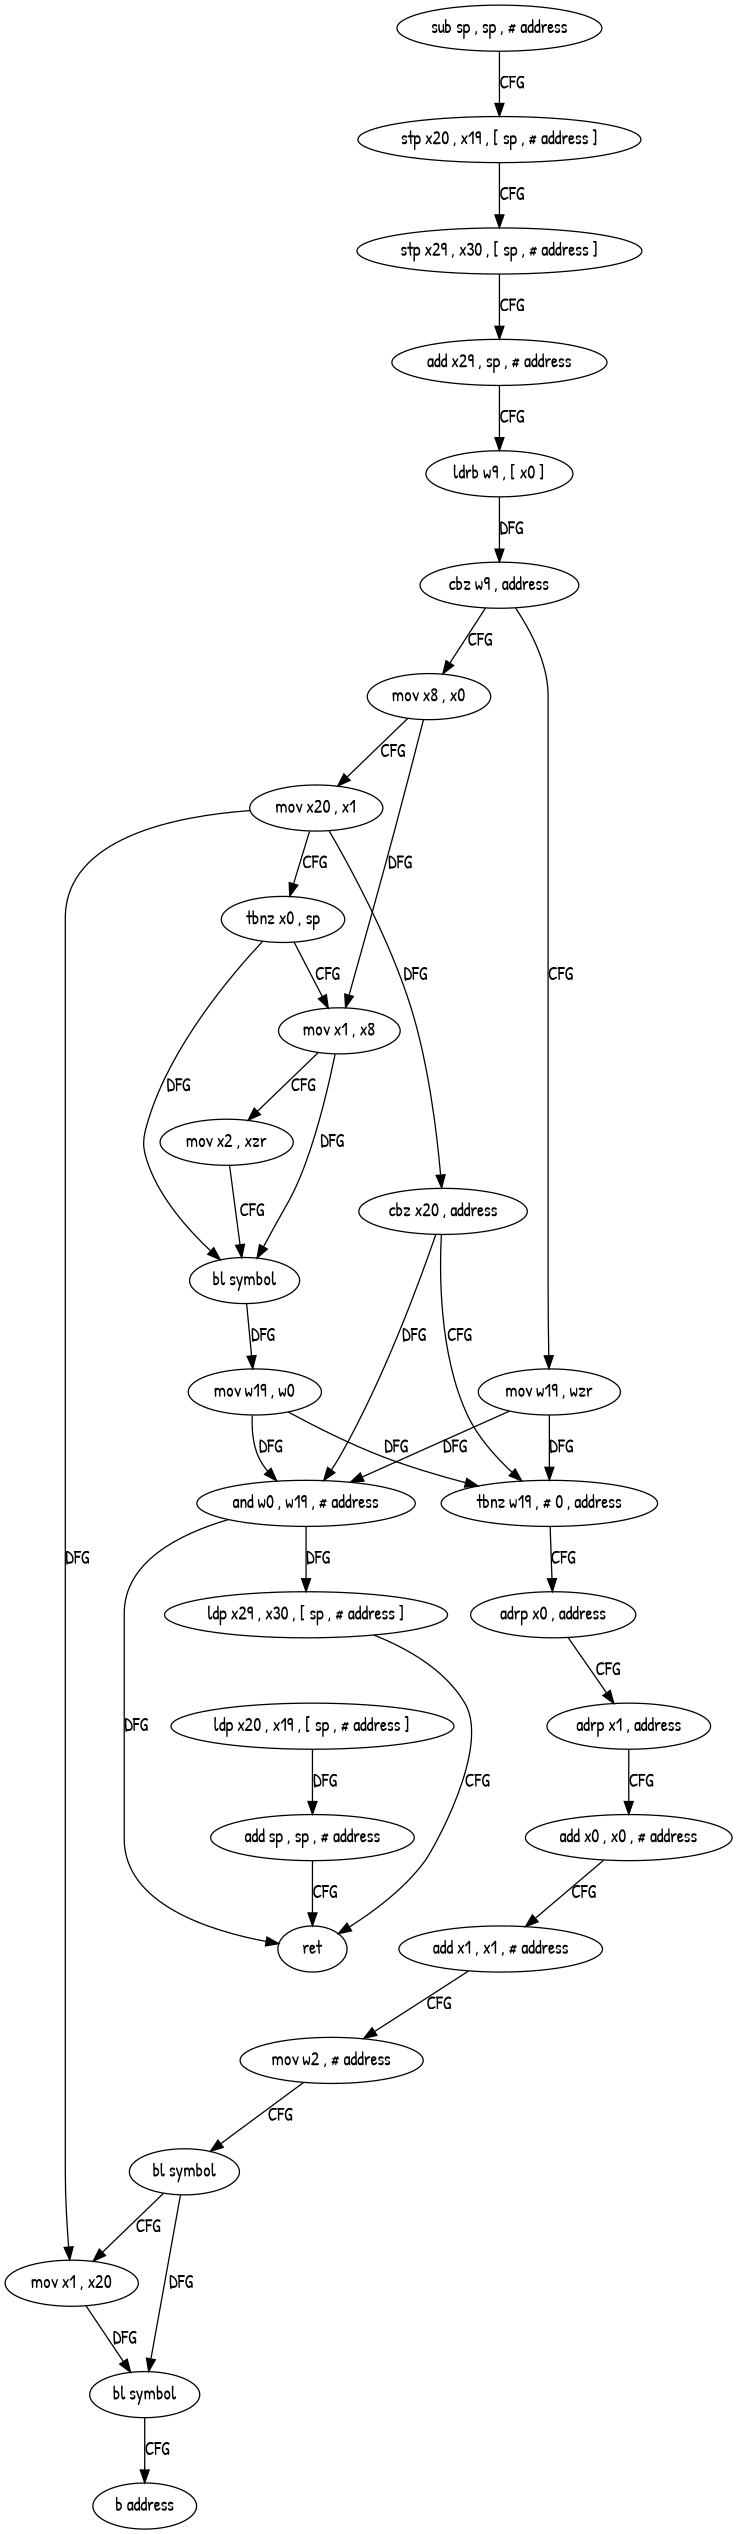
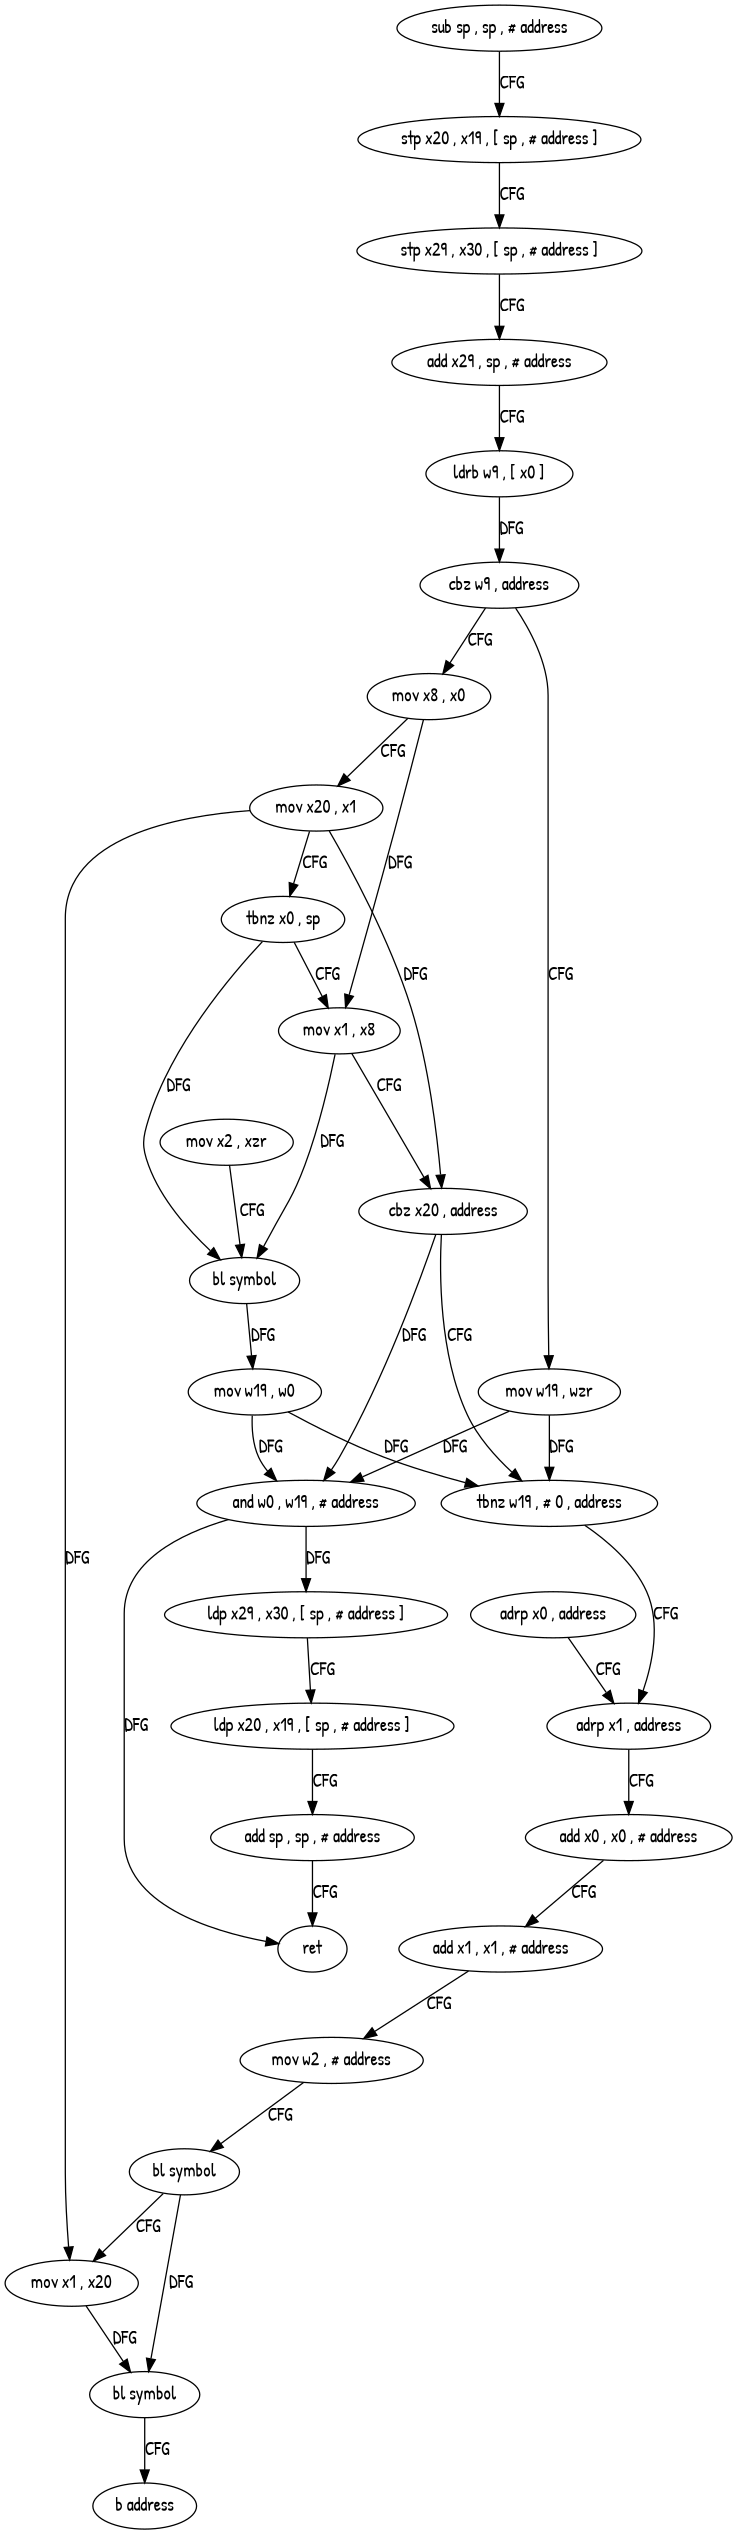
(288, 1082) -> (388, 1115)
(551, 1553) -> (648, 1596)
(463, 1778) -> (309, 1664)
(325, 1782) -> (325, 1782)
